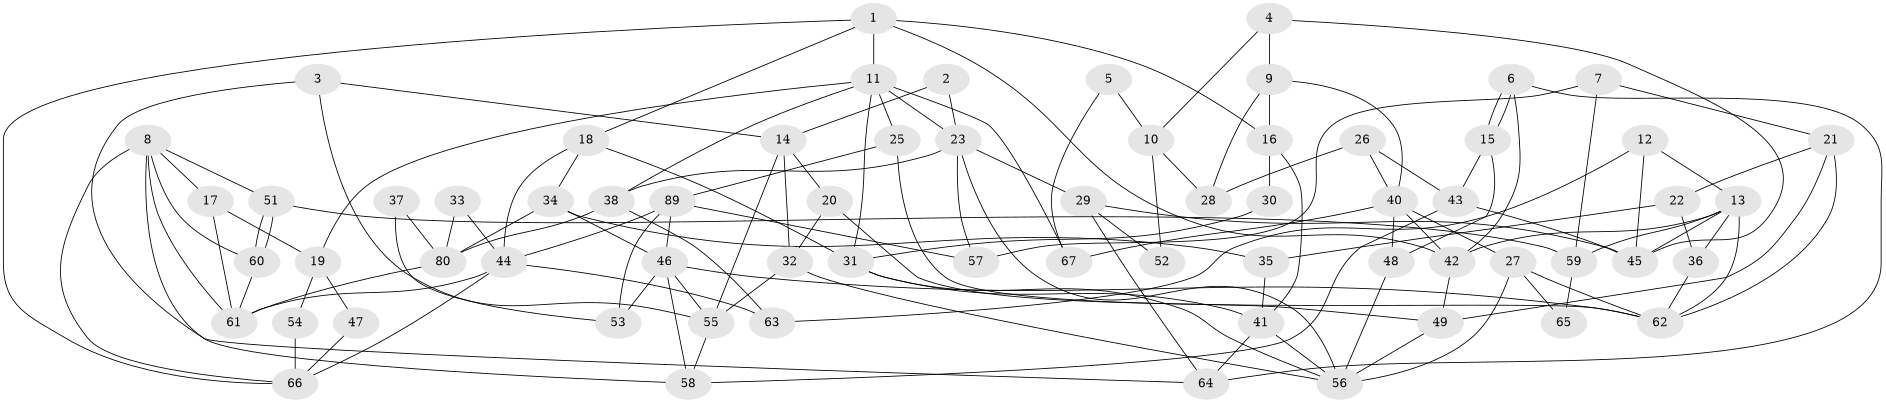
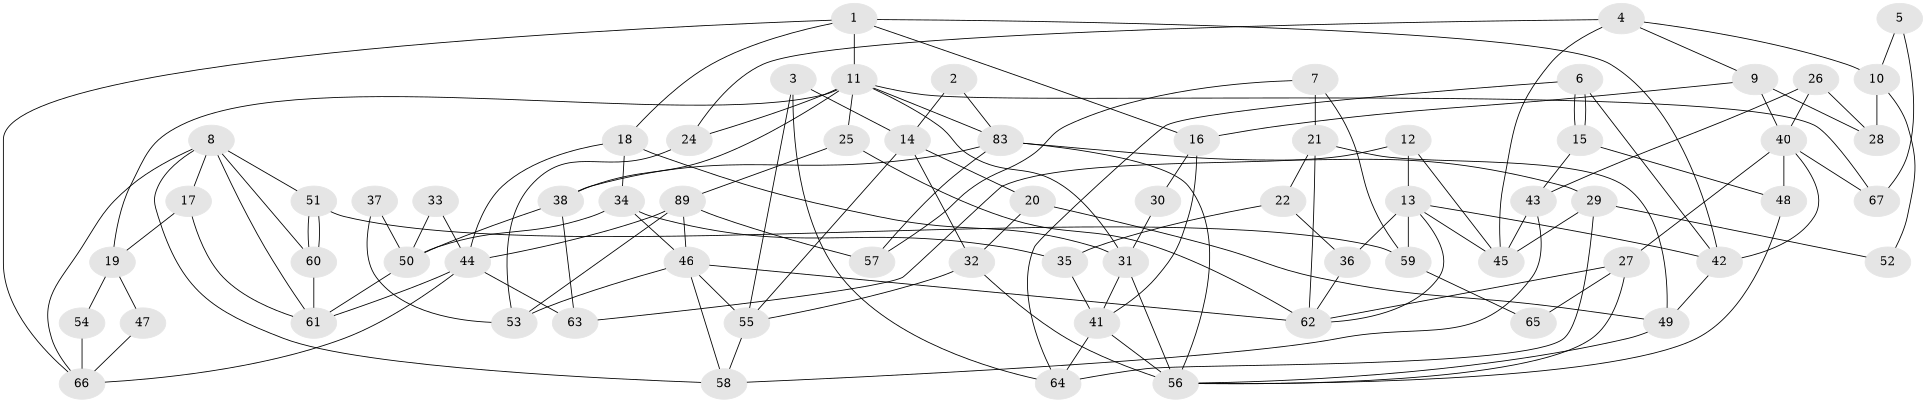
none -> (689, 140)
(958, 140) -> (1001, 140)
(443, 262) -> (407, 262)
